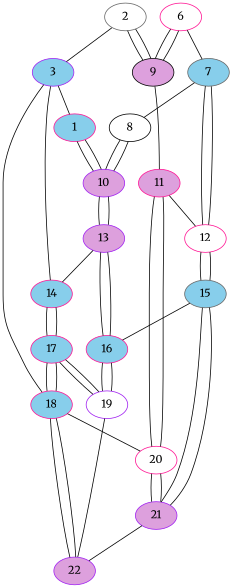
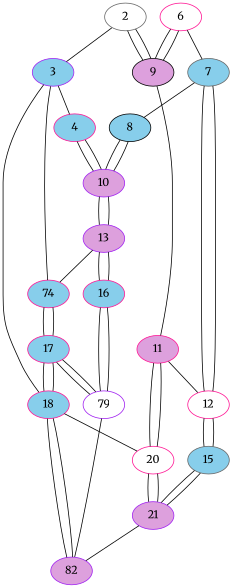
(75, 128) -> (75, 128)
(130, 128) -> (130, 128)
(52, 294) -> (48, 294)
(156, 322) -> none
(107, 405) -> (104, 405)
(75, 571) -> (72, 571)
